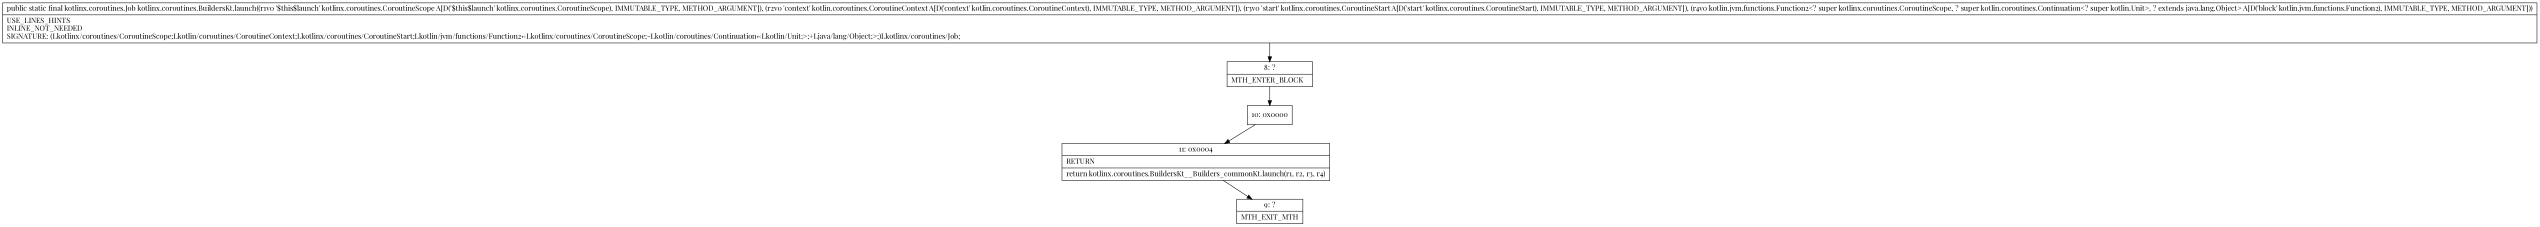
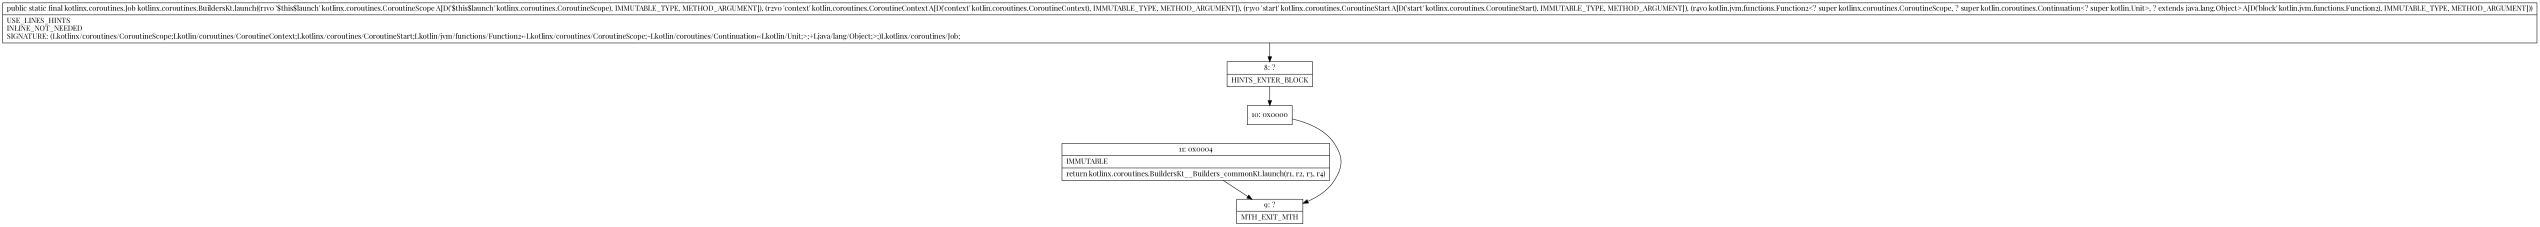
(1267, 80) -> (1270, 80)
(1242, 133) -> (1340, 154)
(1080, 161) -> (1087, 161)
